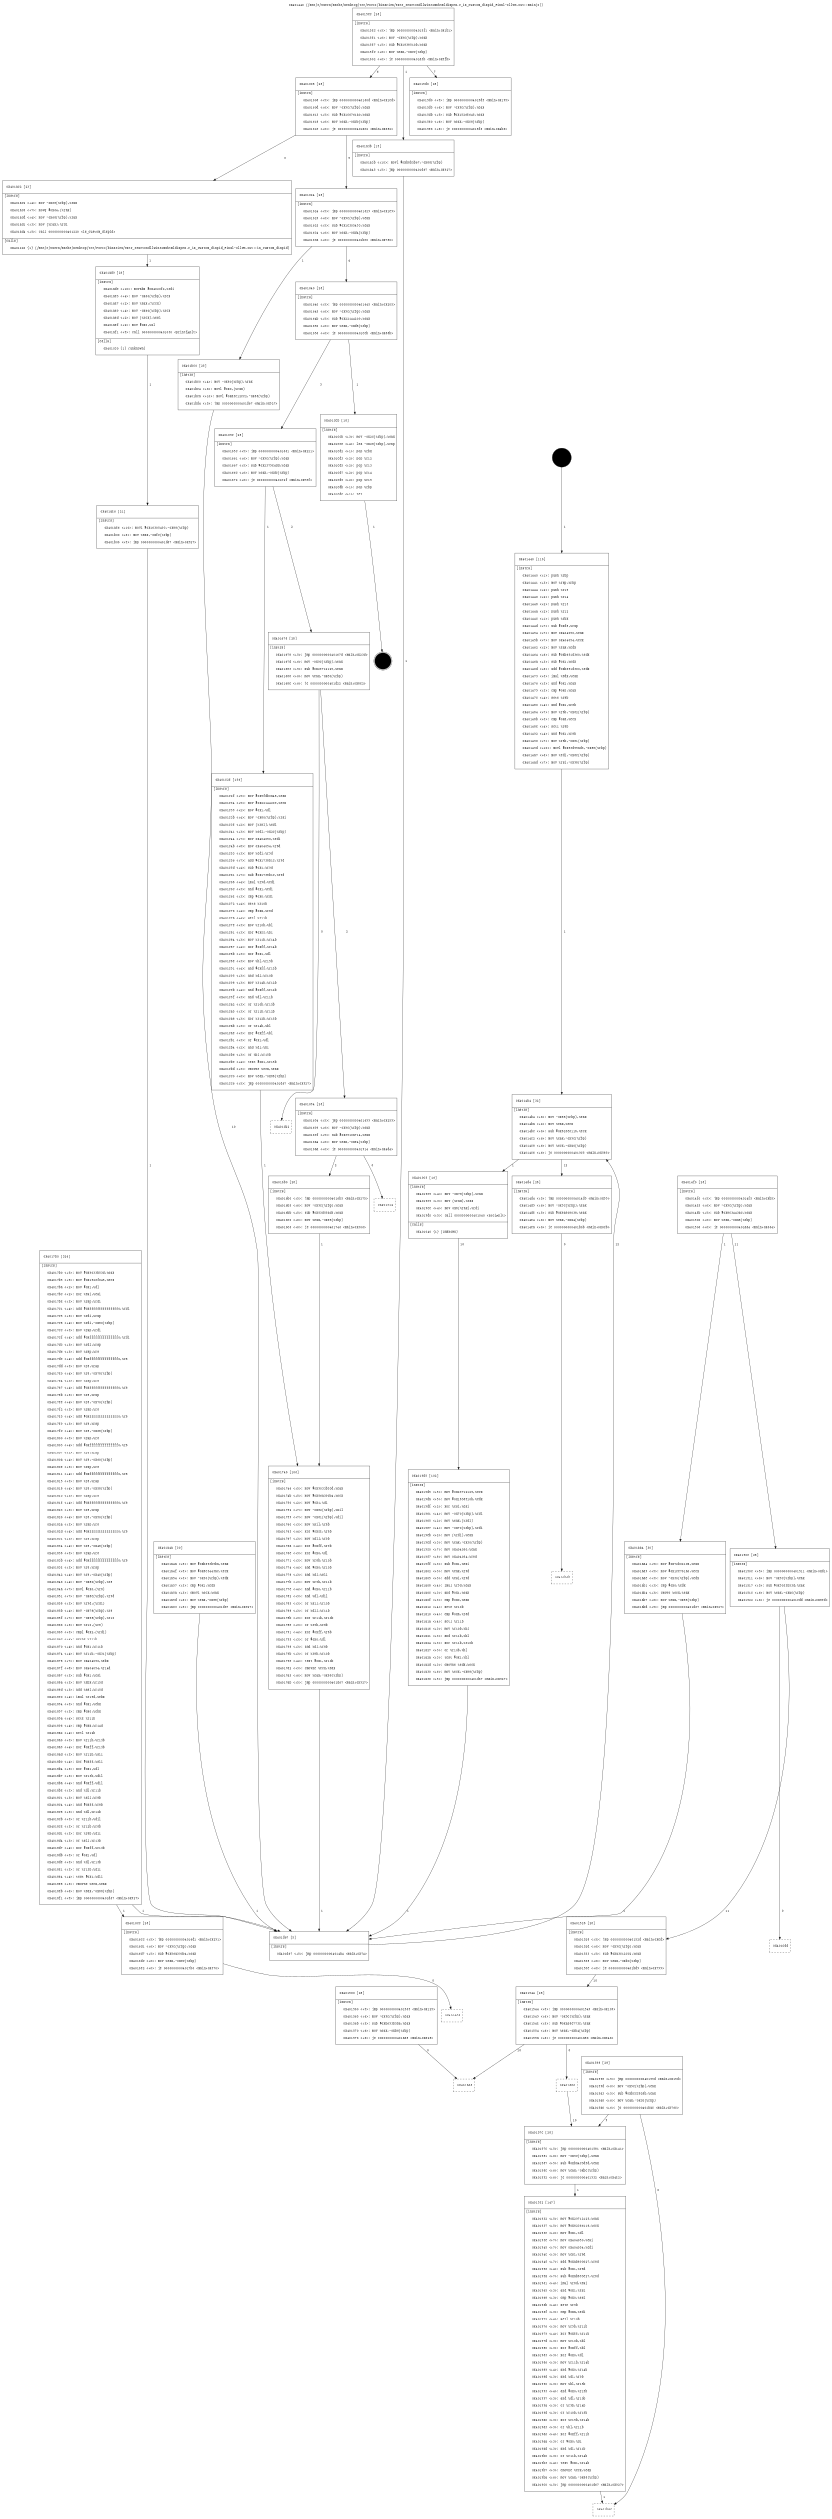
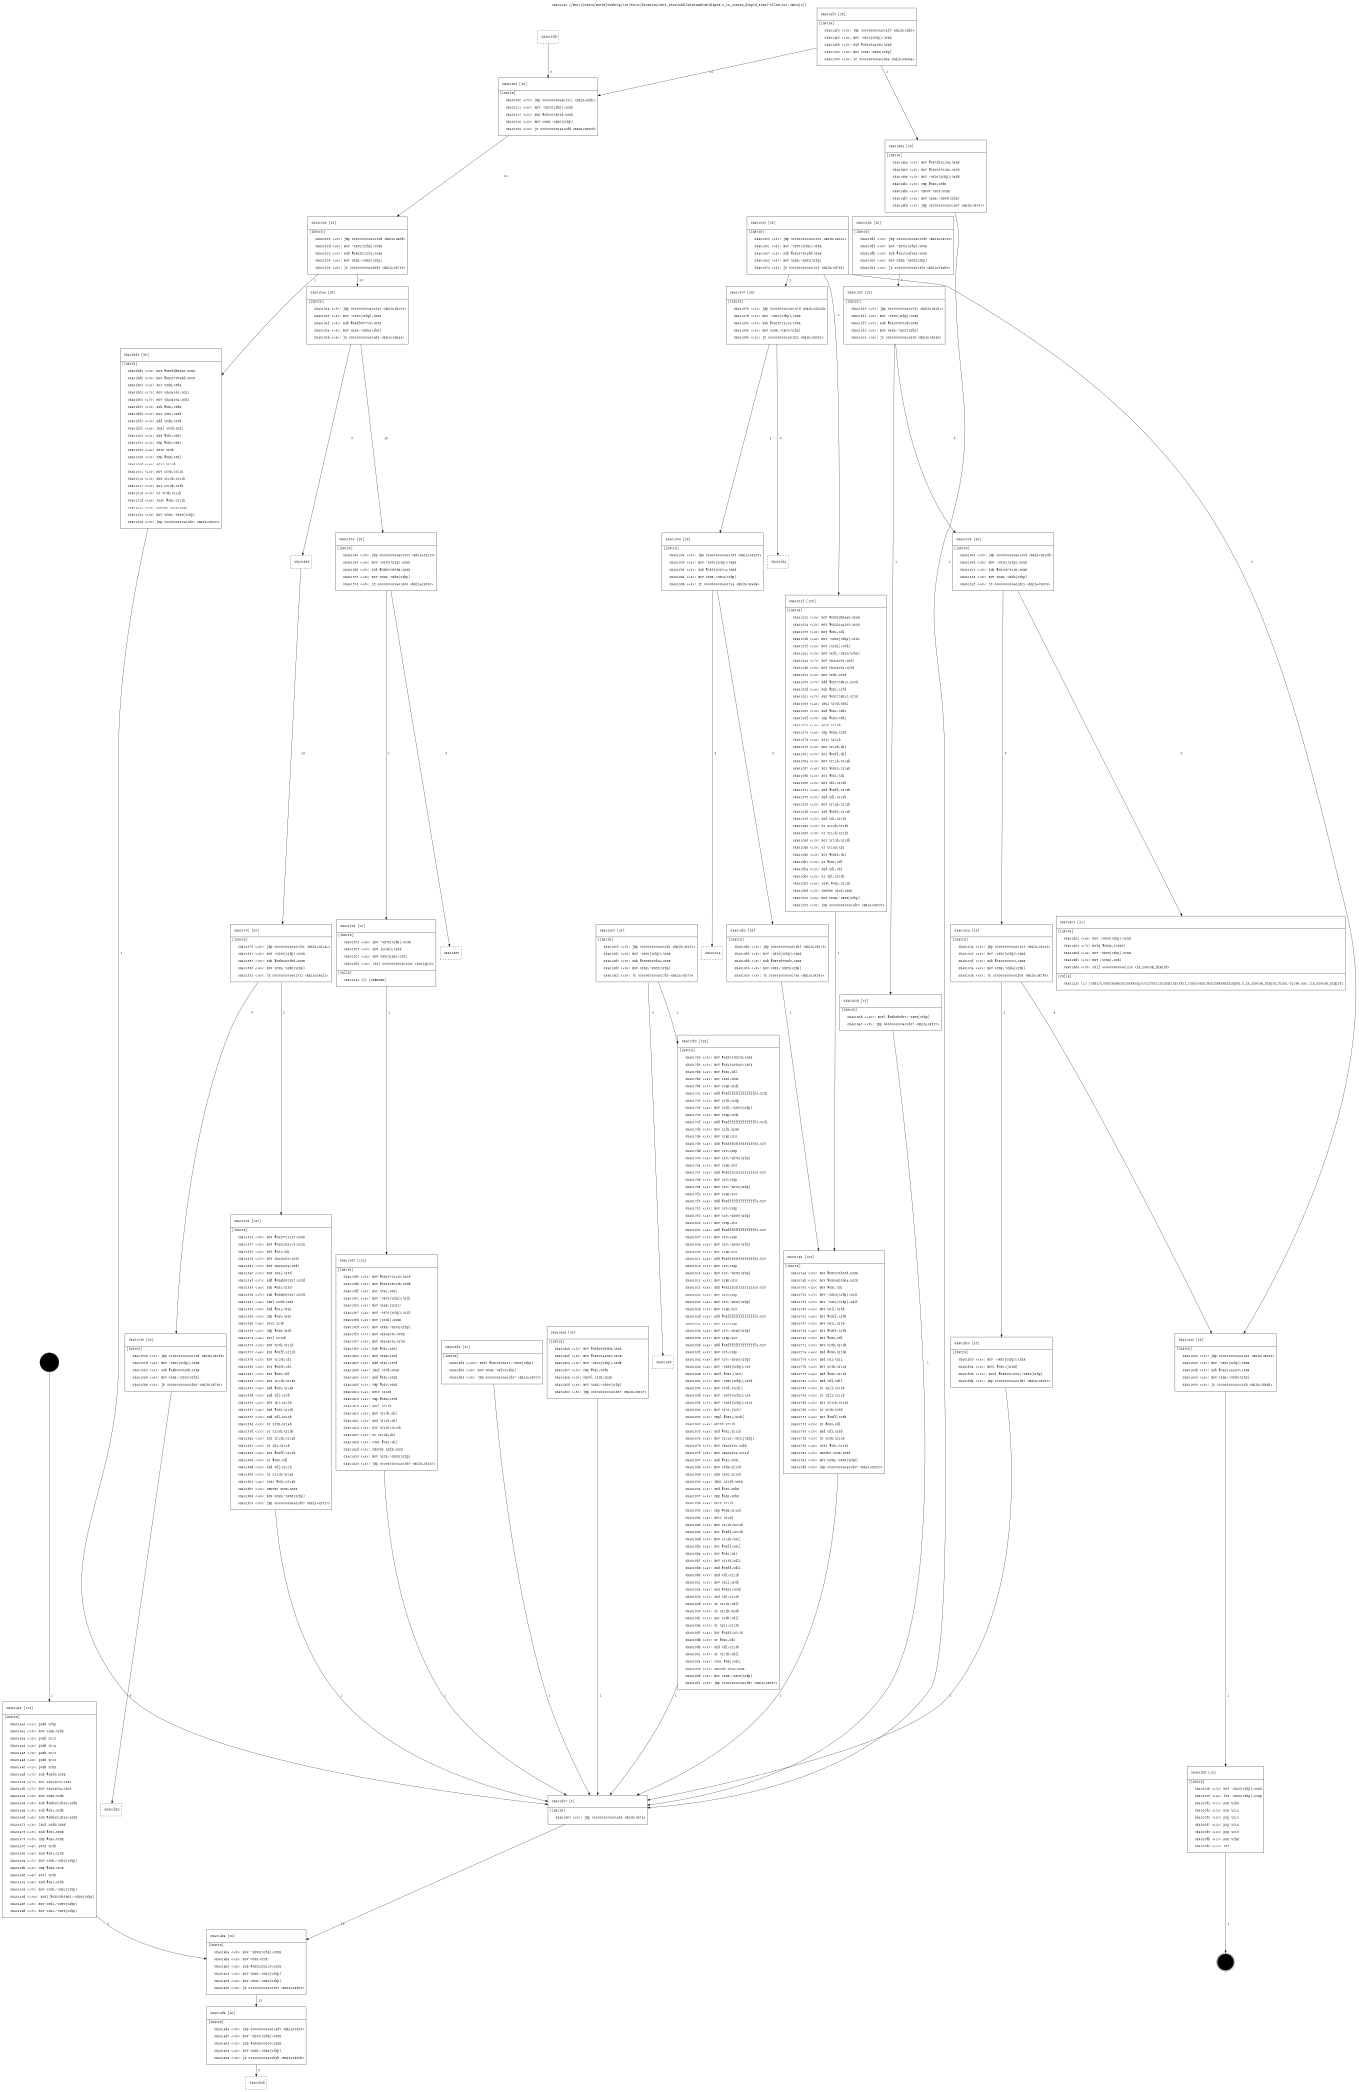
(431, 71) -> (899, 278)
(148, 311) -> none
(306, 383) -> (1292, 703)
none -> (171, 438)
(233, 1127) -> (950, 1696)
(511, 1165) -> (386, 754)
(461, 1244) -> (388, 1013)
(780, 1772) -> (548, 59)
(119, 1910) -> (669, 1011)
(500, 2061) -> (372, 437)
(604, 2119) -> (197, 1151)
(601, 2496) -> (351, 1709)
